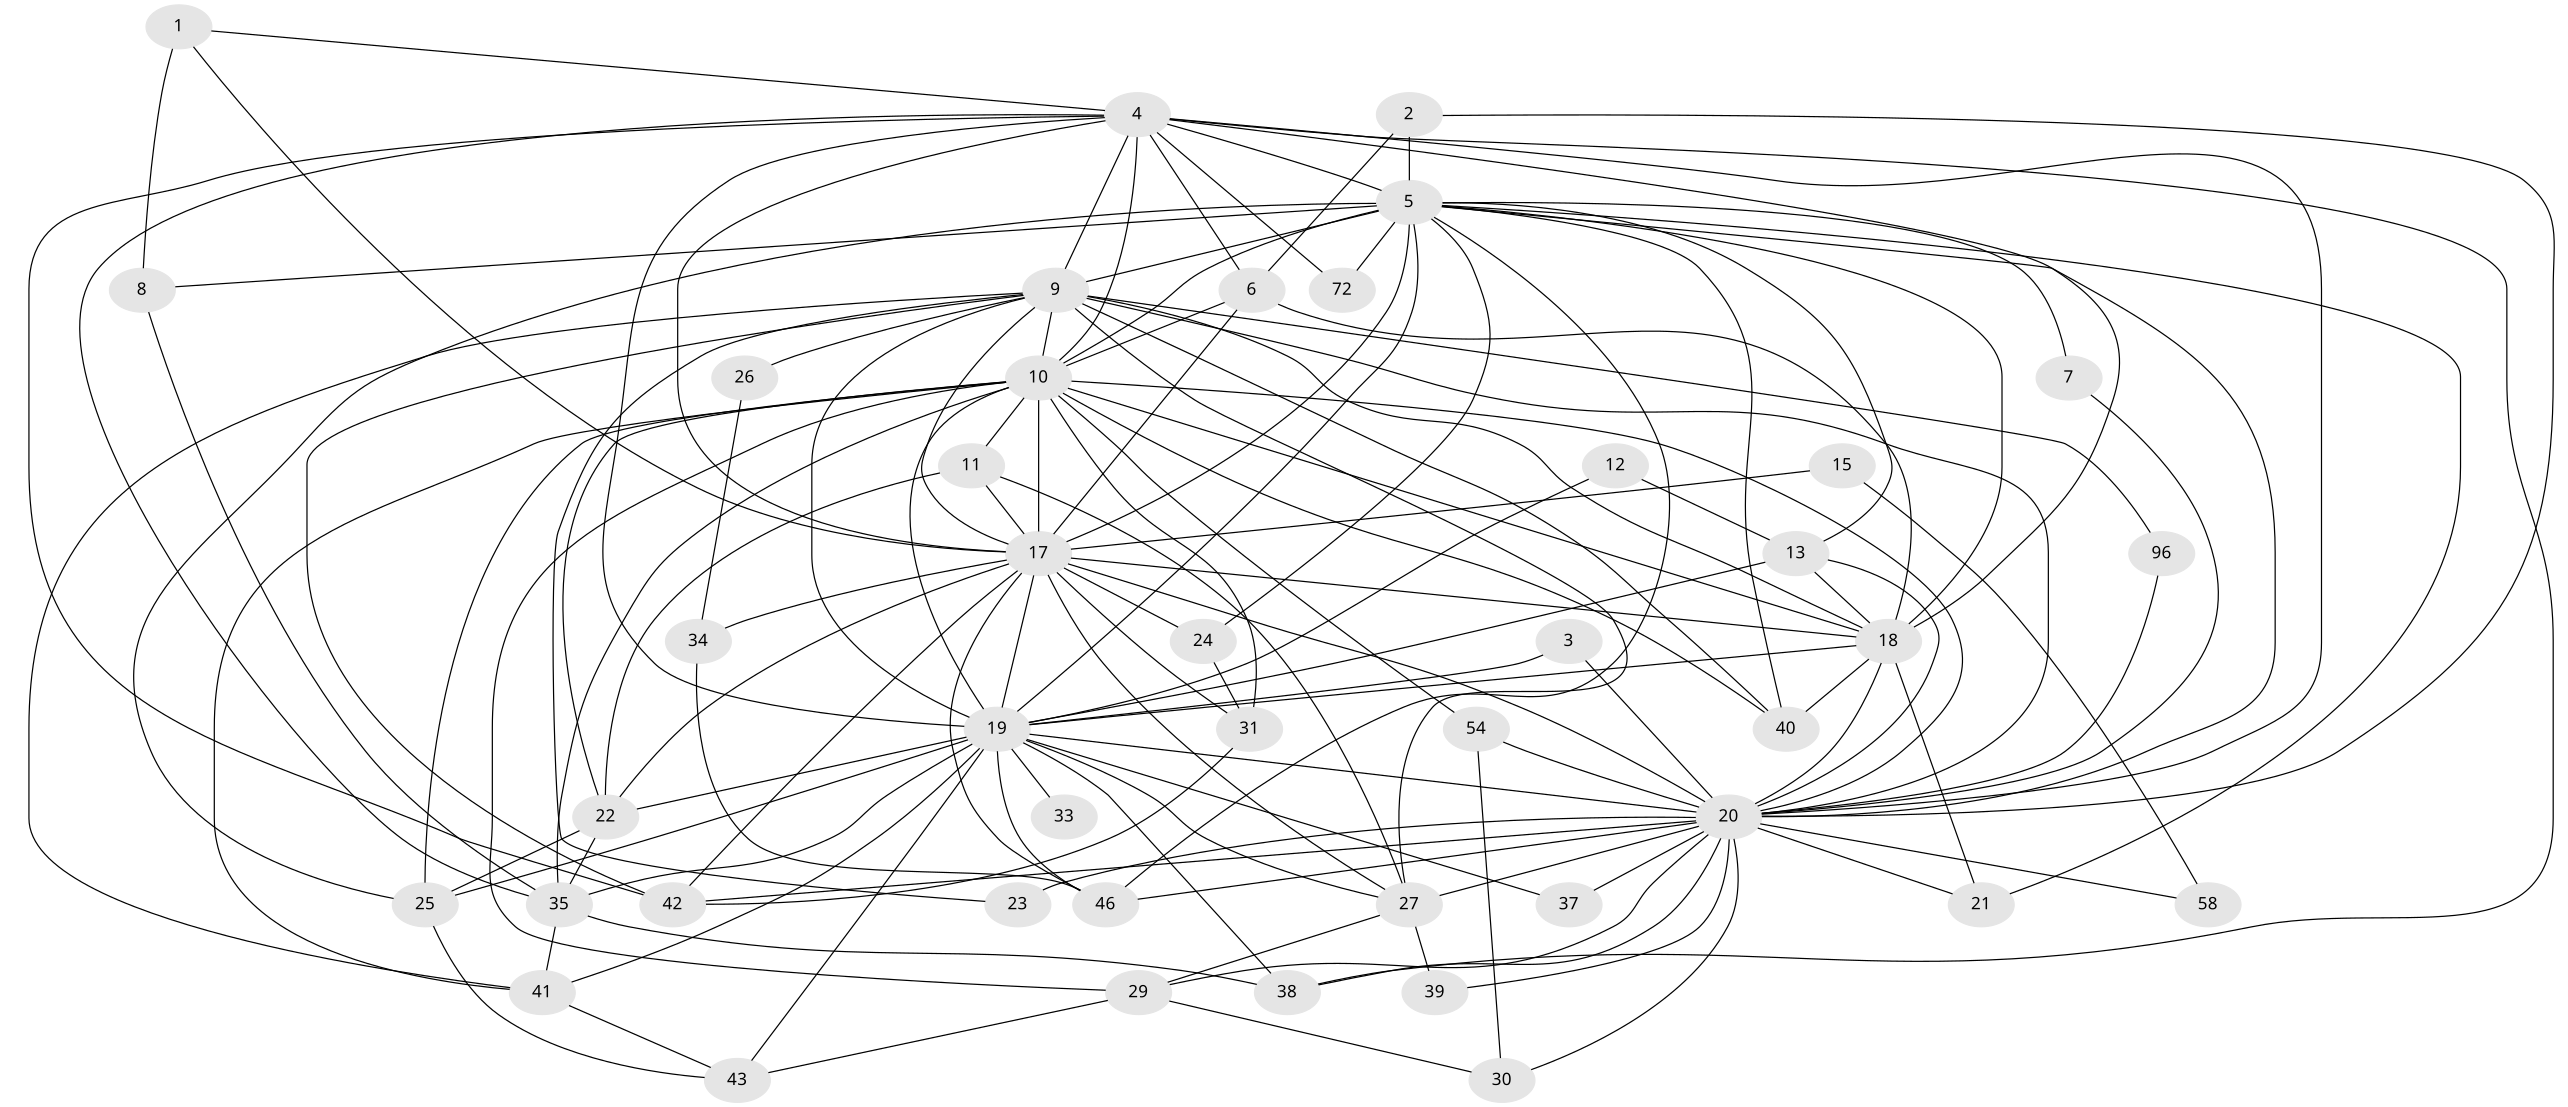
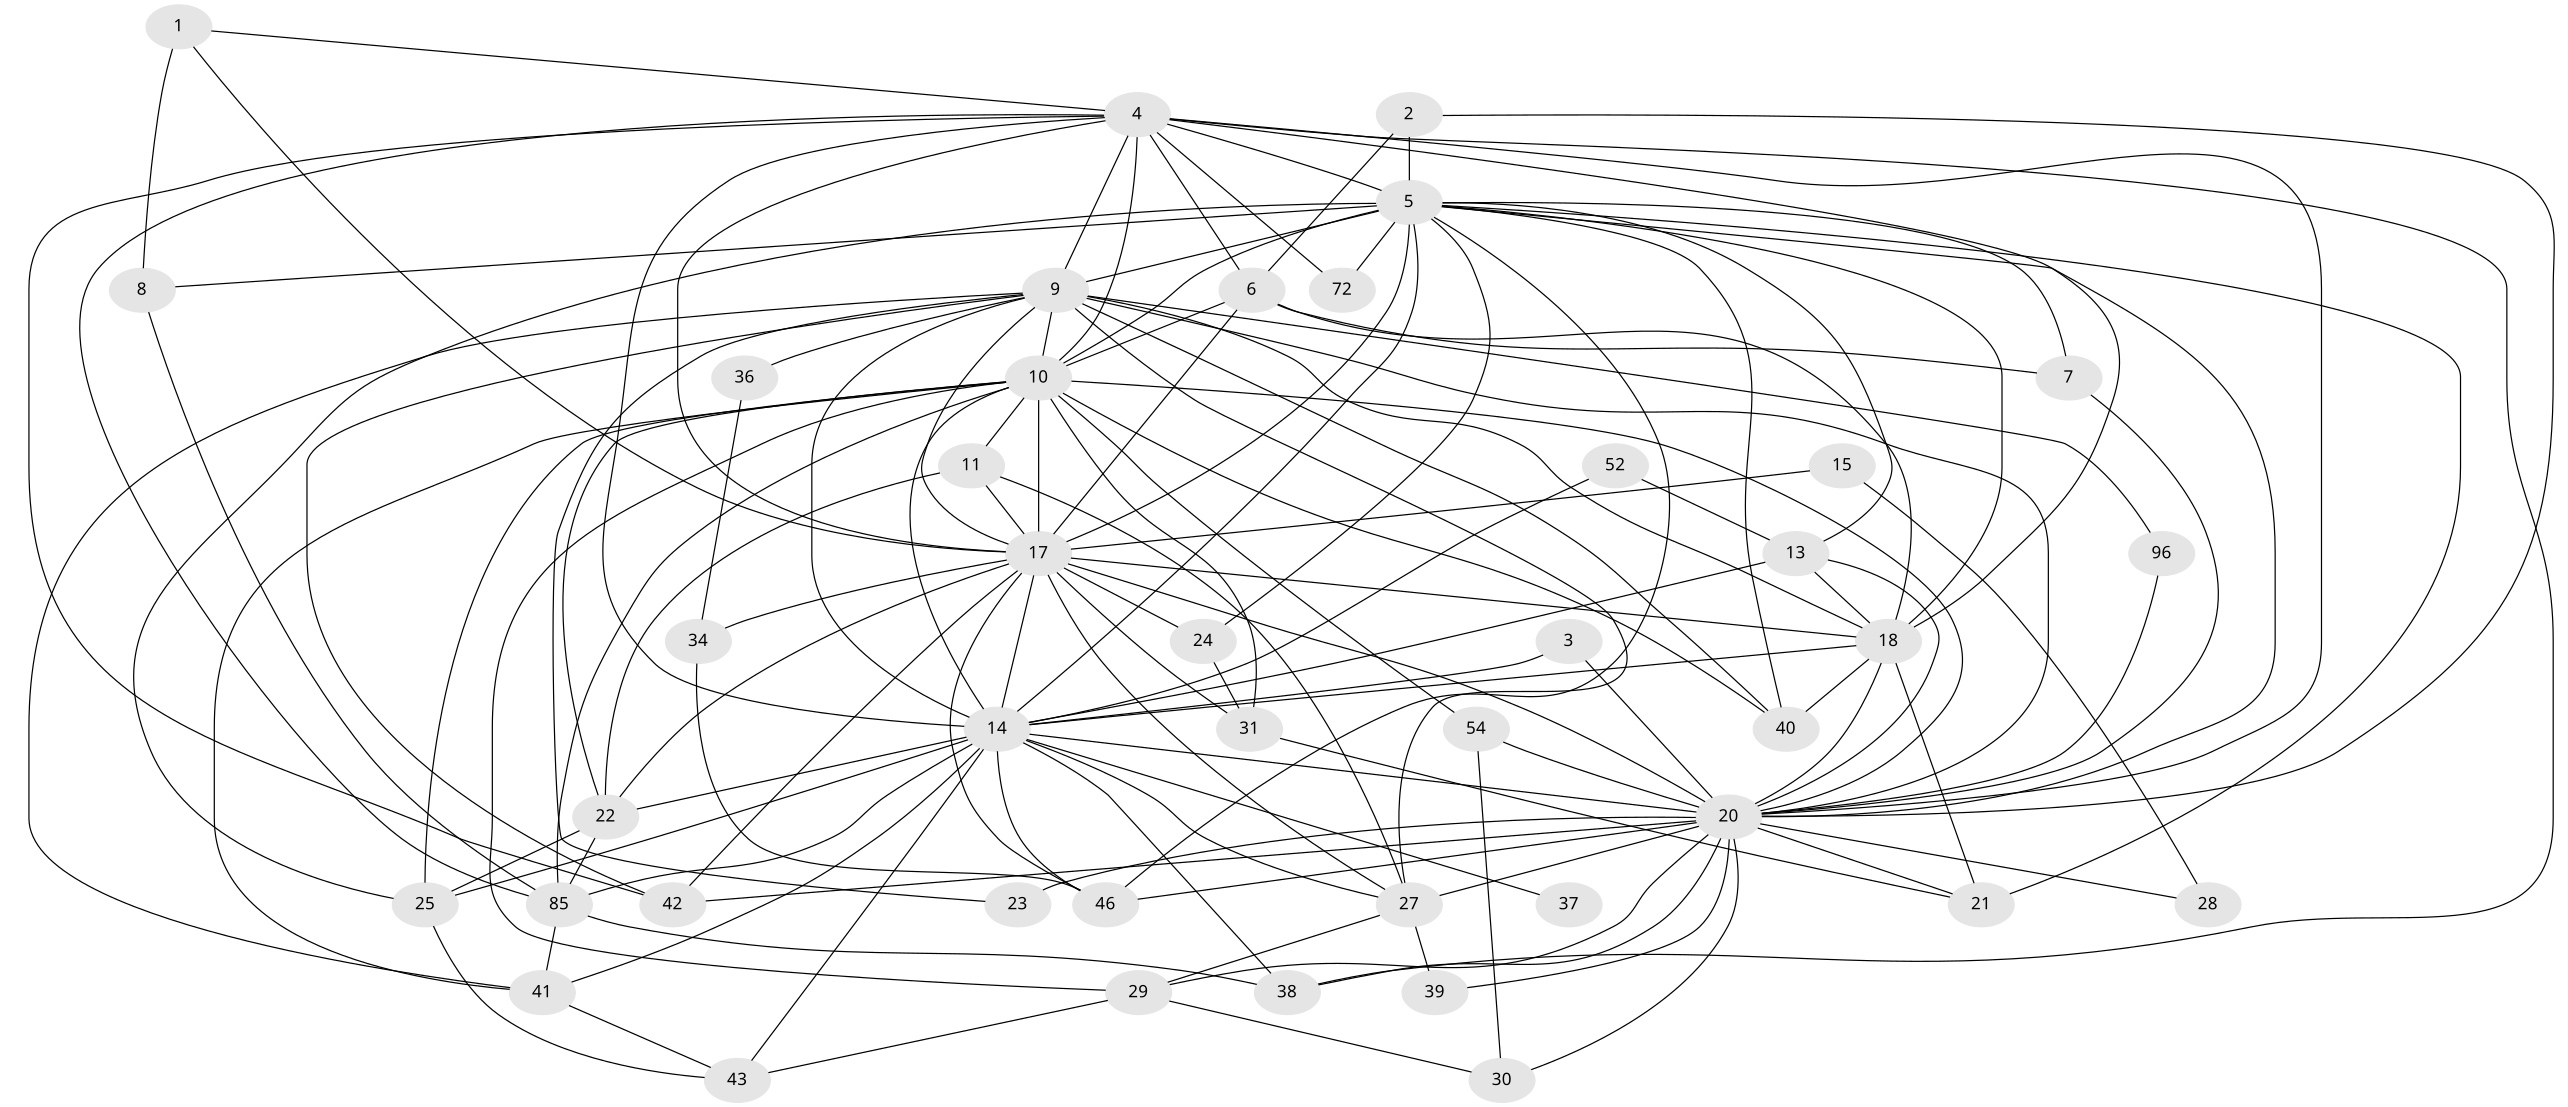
none -> (1655, 348)
(745, 378) -> (745, 378)
(1615, 466) -> (1615, 466)
(1483, 516) -> none
(997, 729) -> (997, 729)
(1064, 817) -> none
(1055, 858) -> (1564, 810)
(1649, 861) -> none
(559, 905) -> (559, 905)
(2208, 905) -> (2208, 905)
